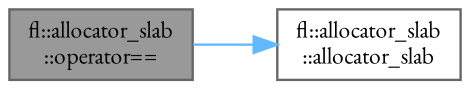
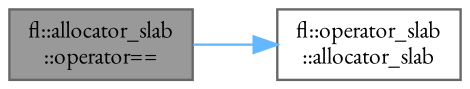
(369, 45) -> (369, 45)
